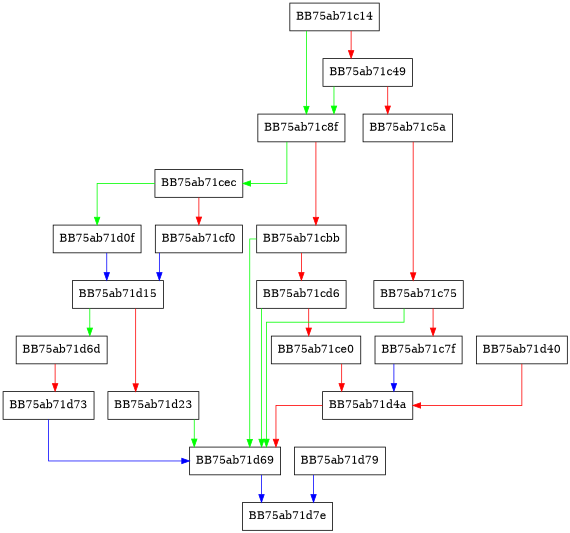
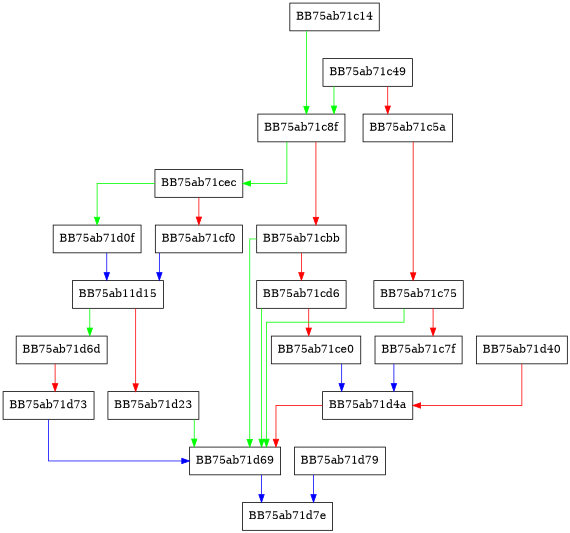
(351, 41) -> none
(118, 294) -> (118, 294)
(342, 374) -> (342, 374)
